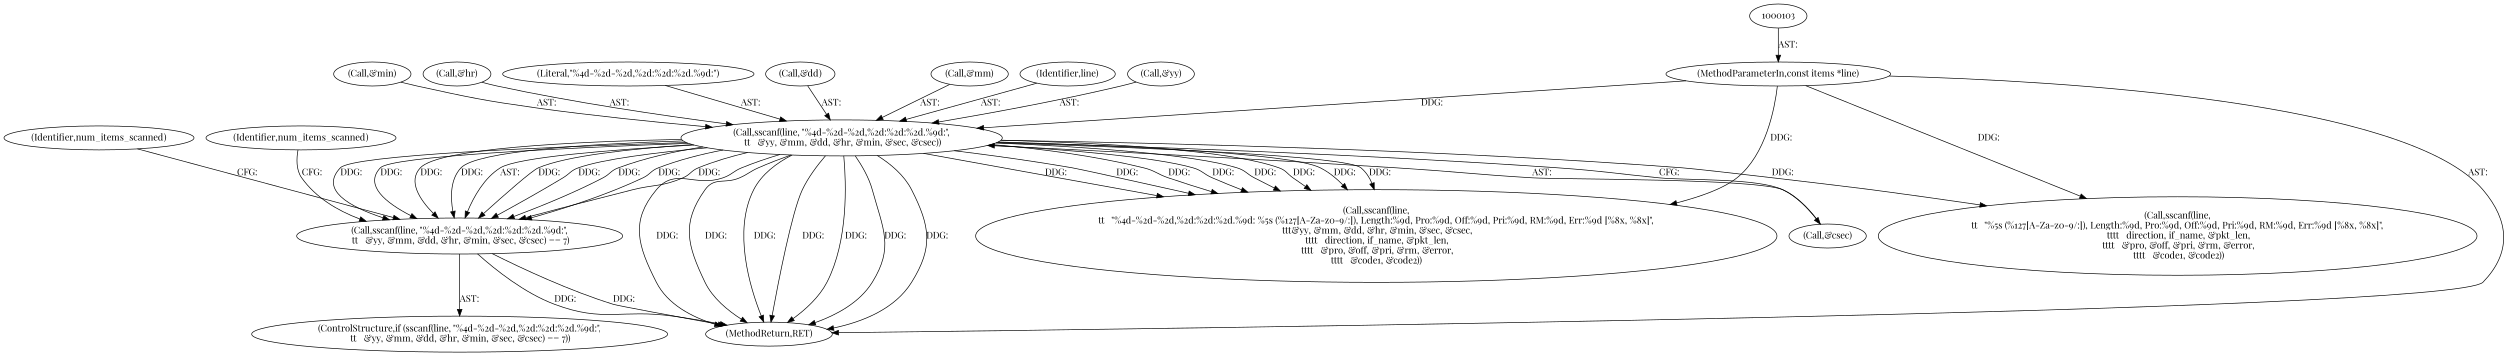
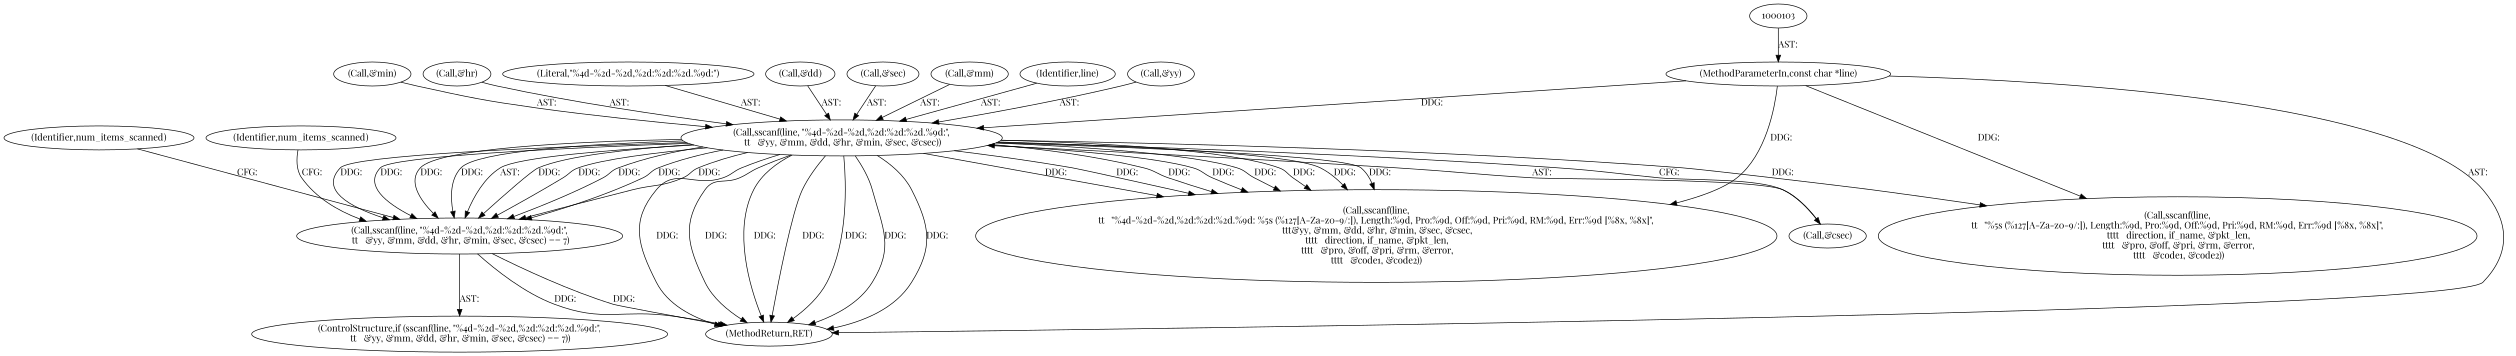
none -> (883, 74)
(1778, 74) -> (1778, 74)
